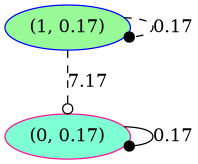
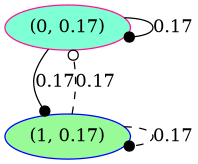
none -> (34, 77)
(88, 82) -> (95, 82)
